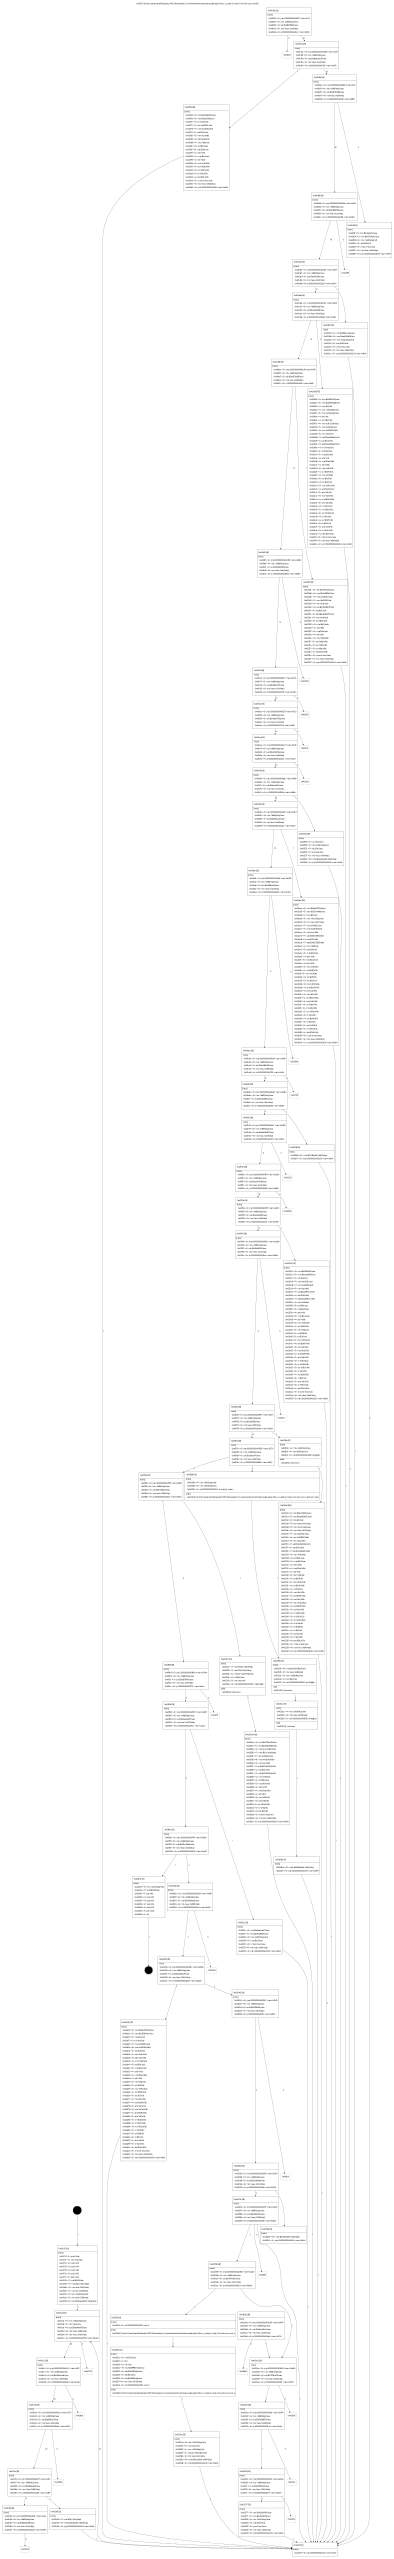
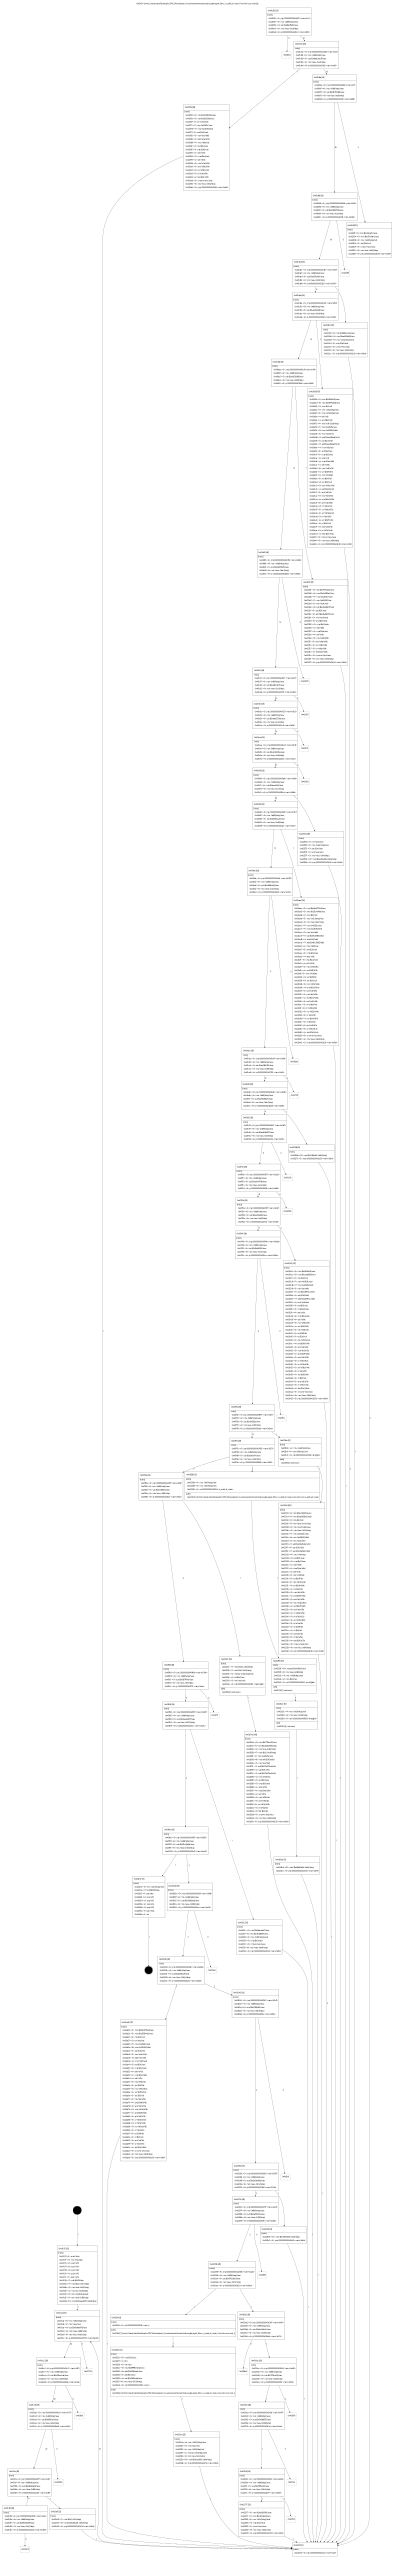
(284, 2309) -> (246, 2300)
(299, 2377) -> (304, 2392)
(25, 2500) -> (27, 2501)
